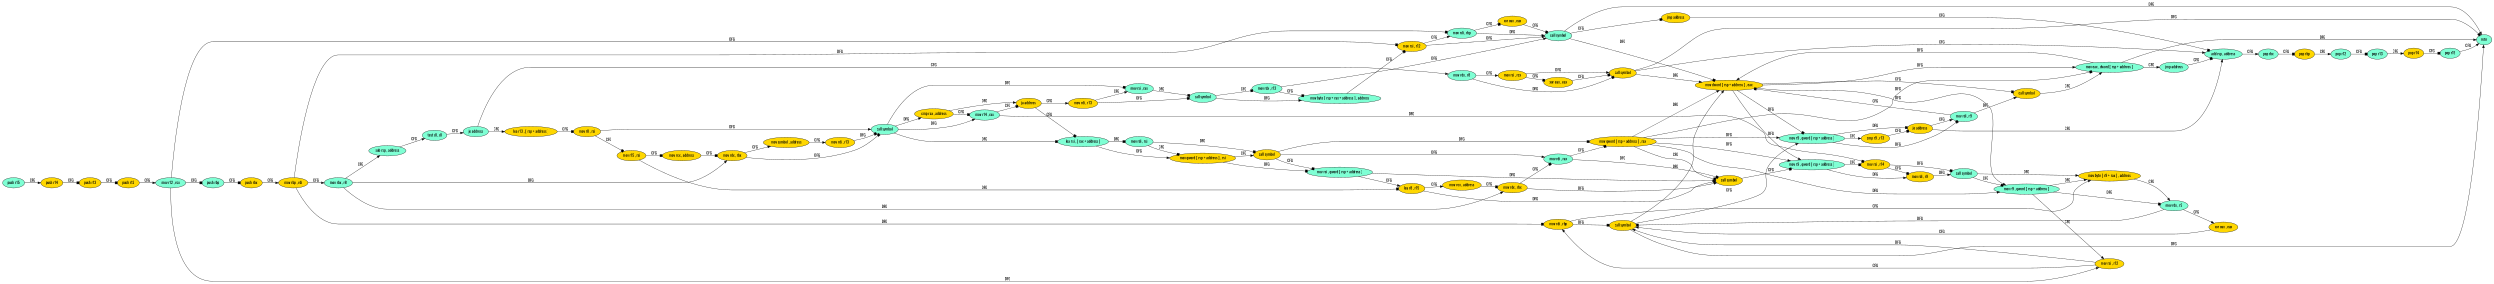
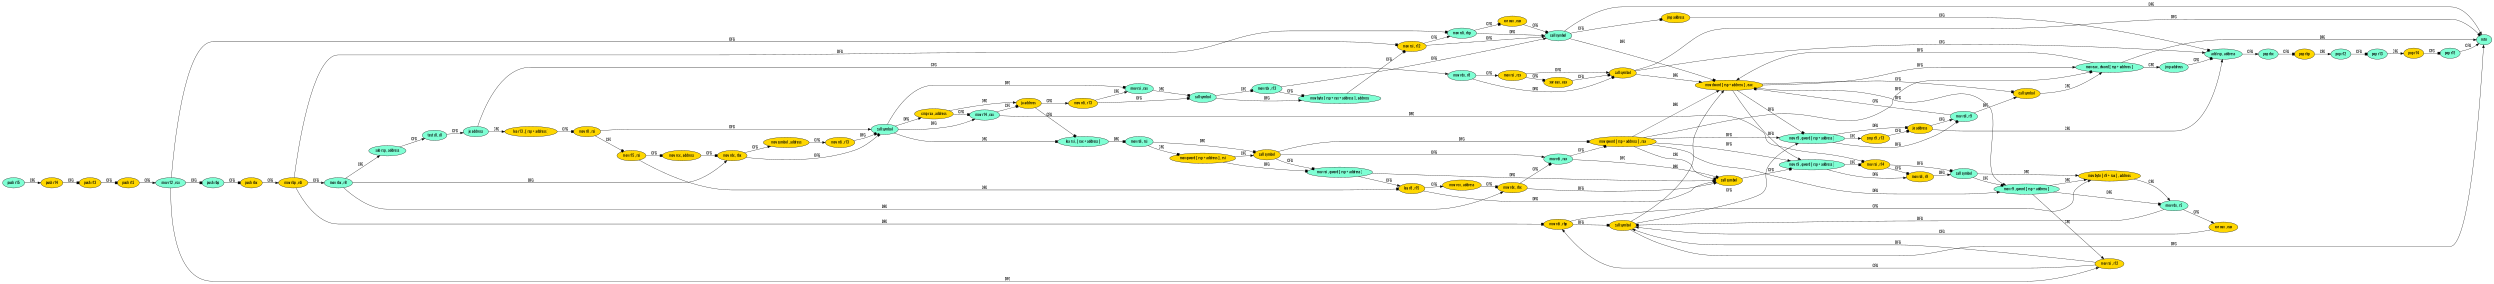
(1131, 155) -> none
